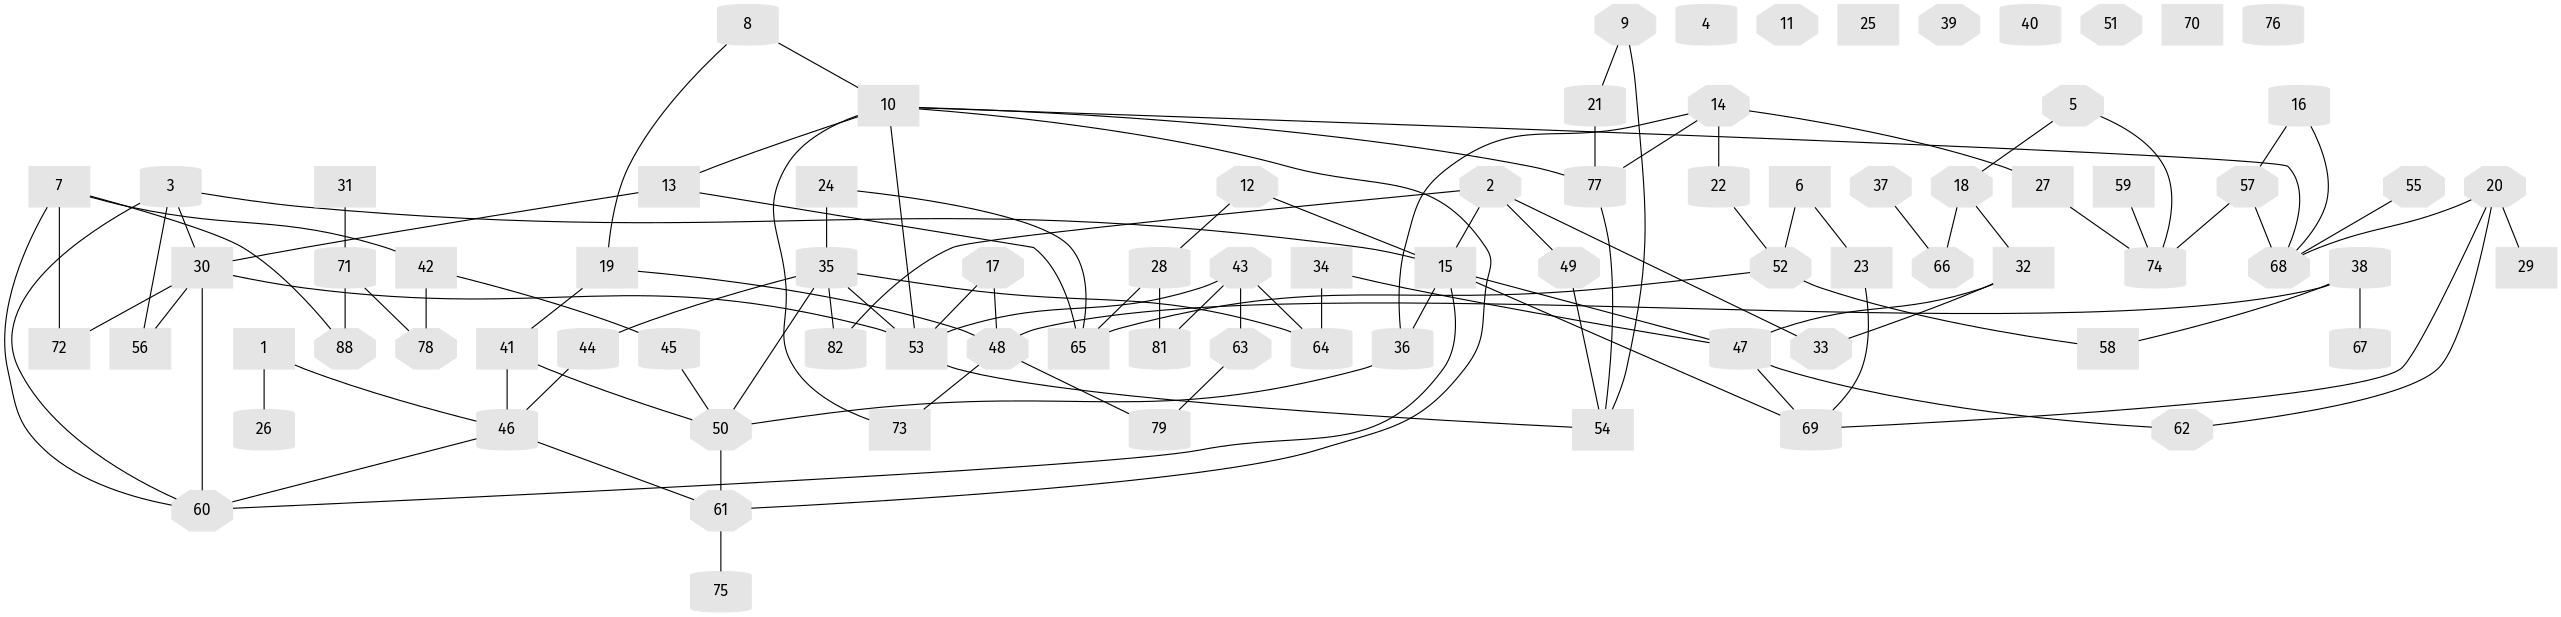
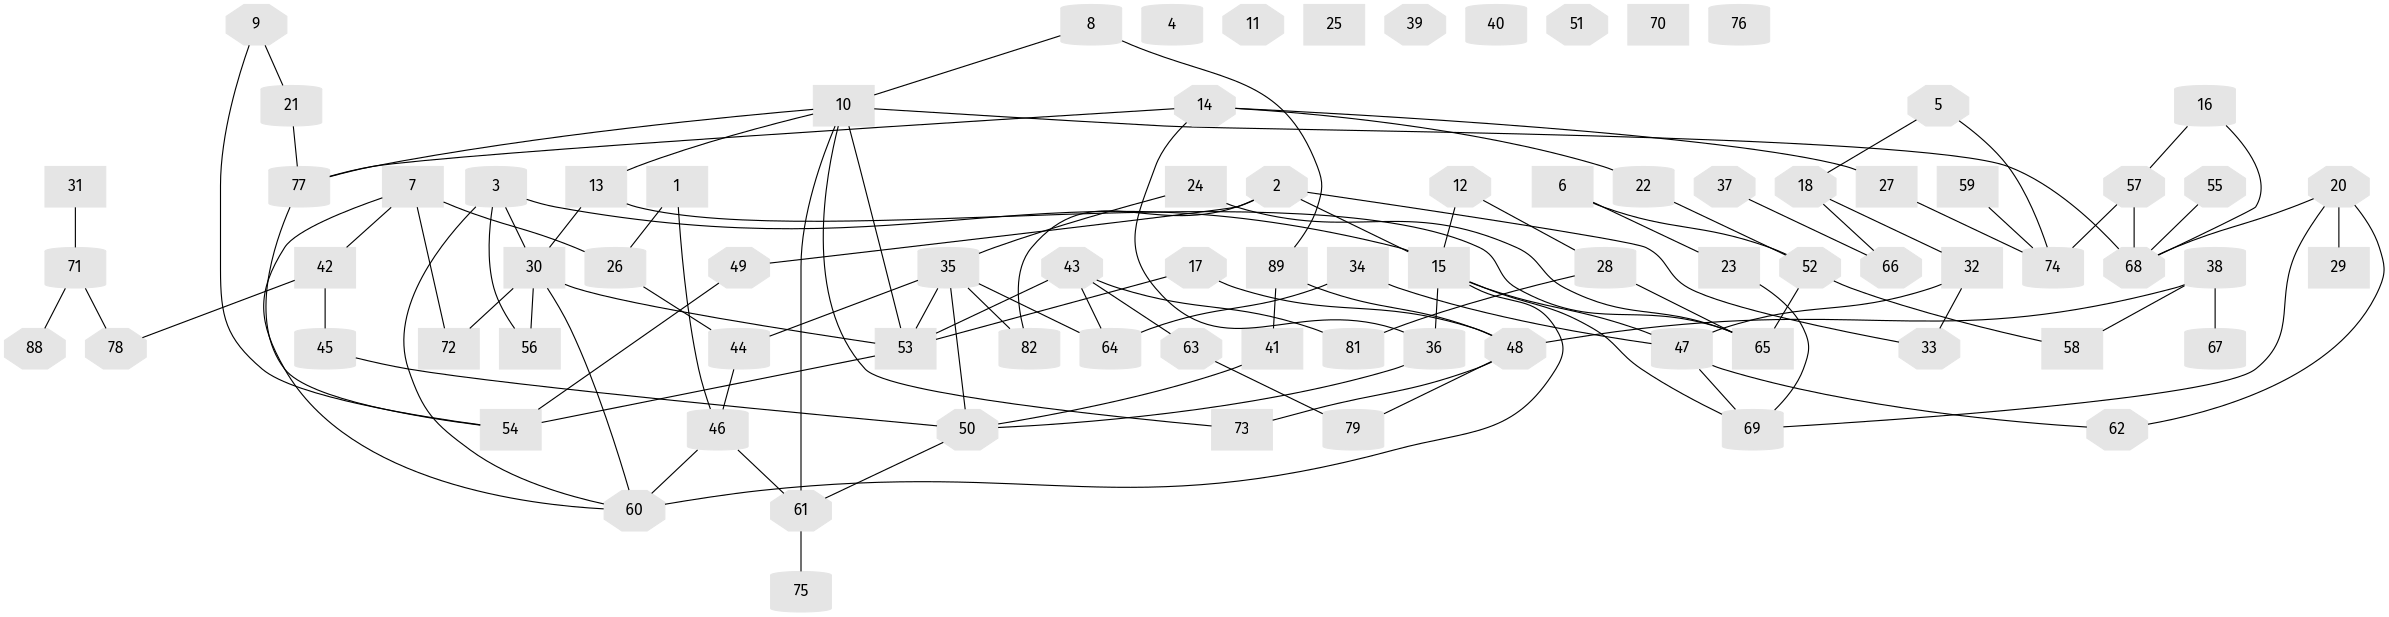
(224, 239) -> (503, 224)
(607, 268) -> (1277, 268)
none -> (667, 302)
(507, 389) -> none
